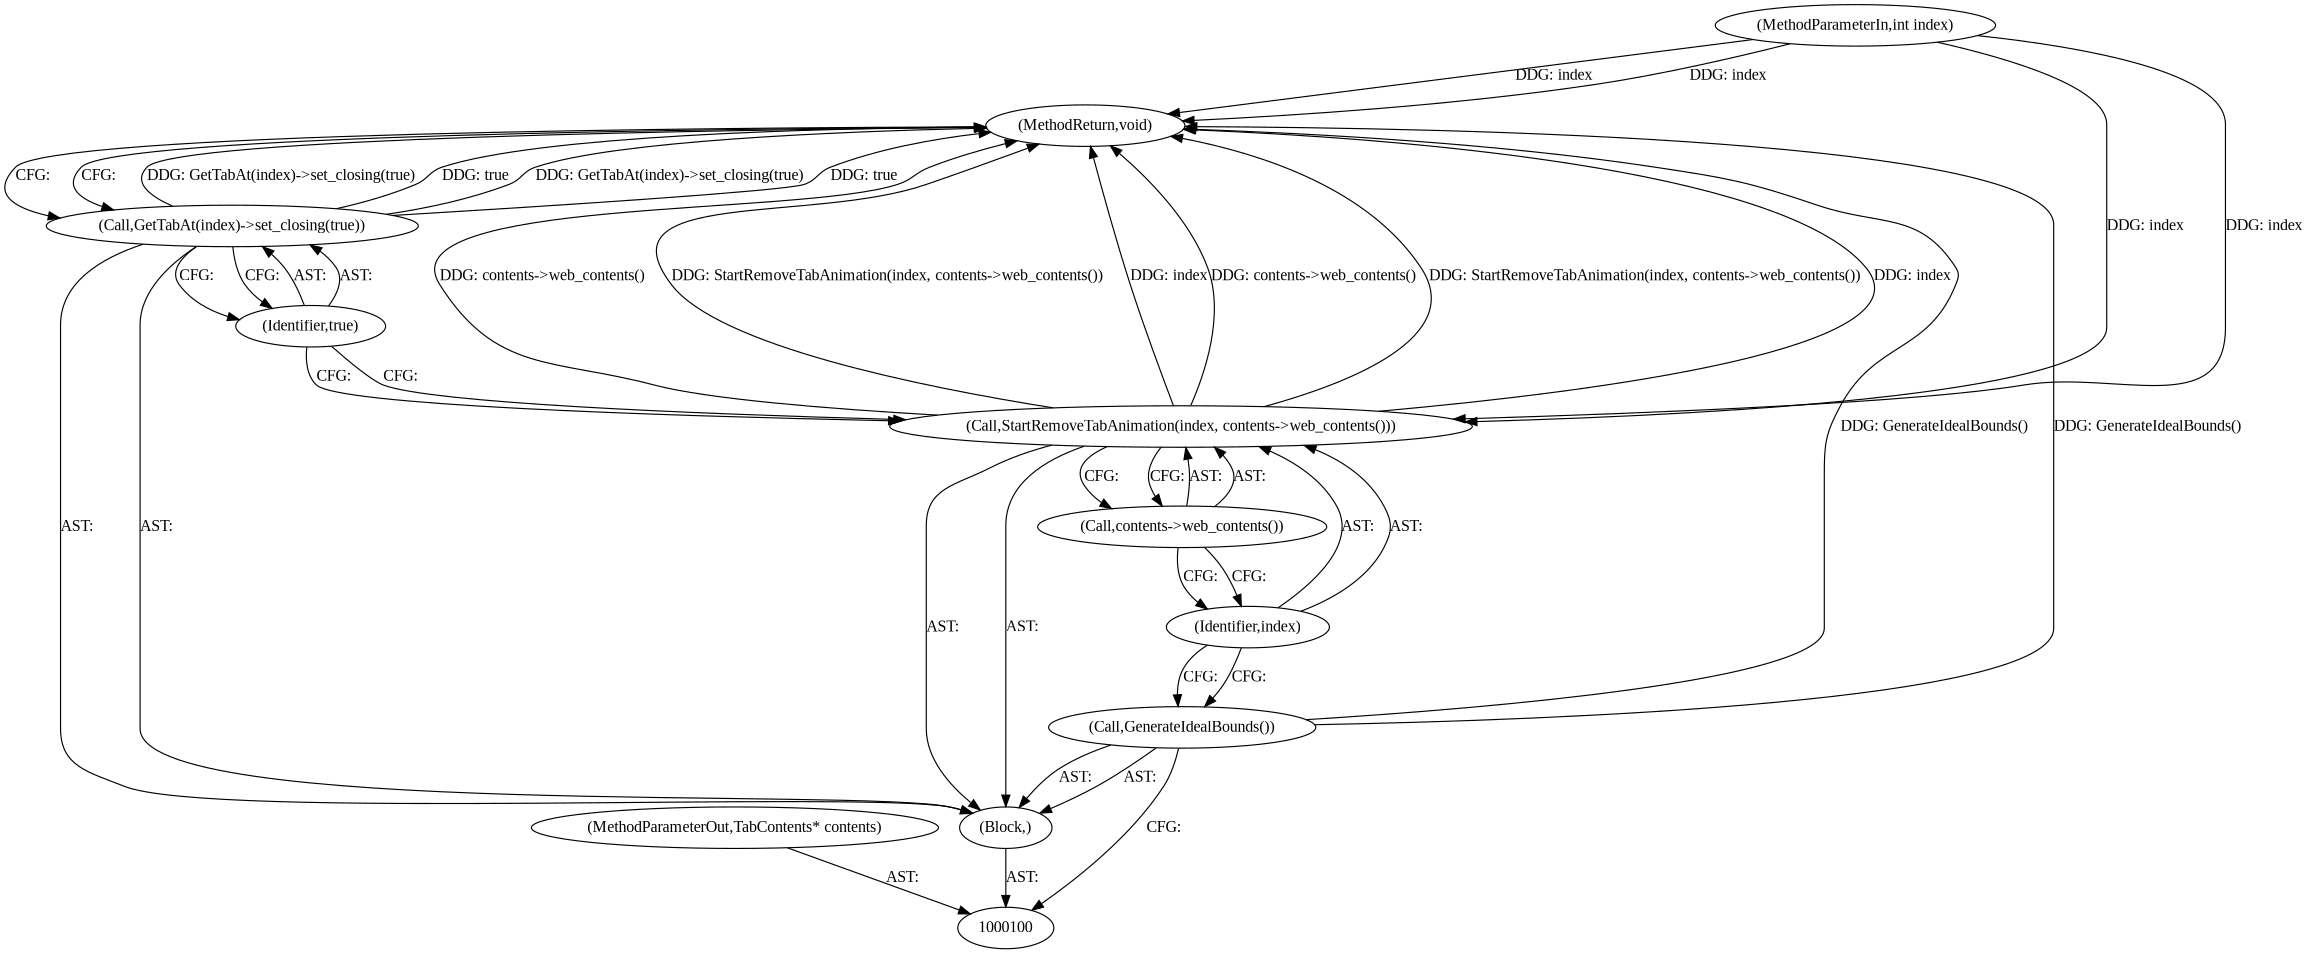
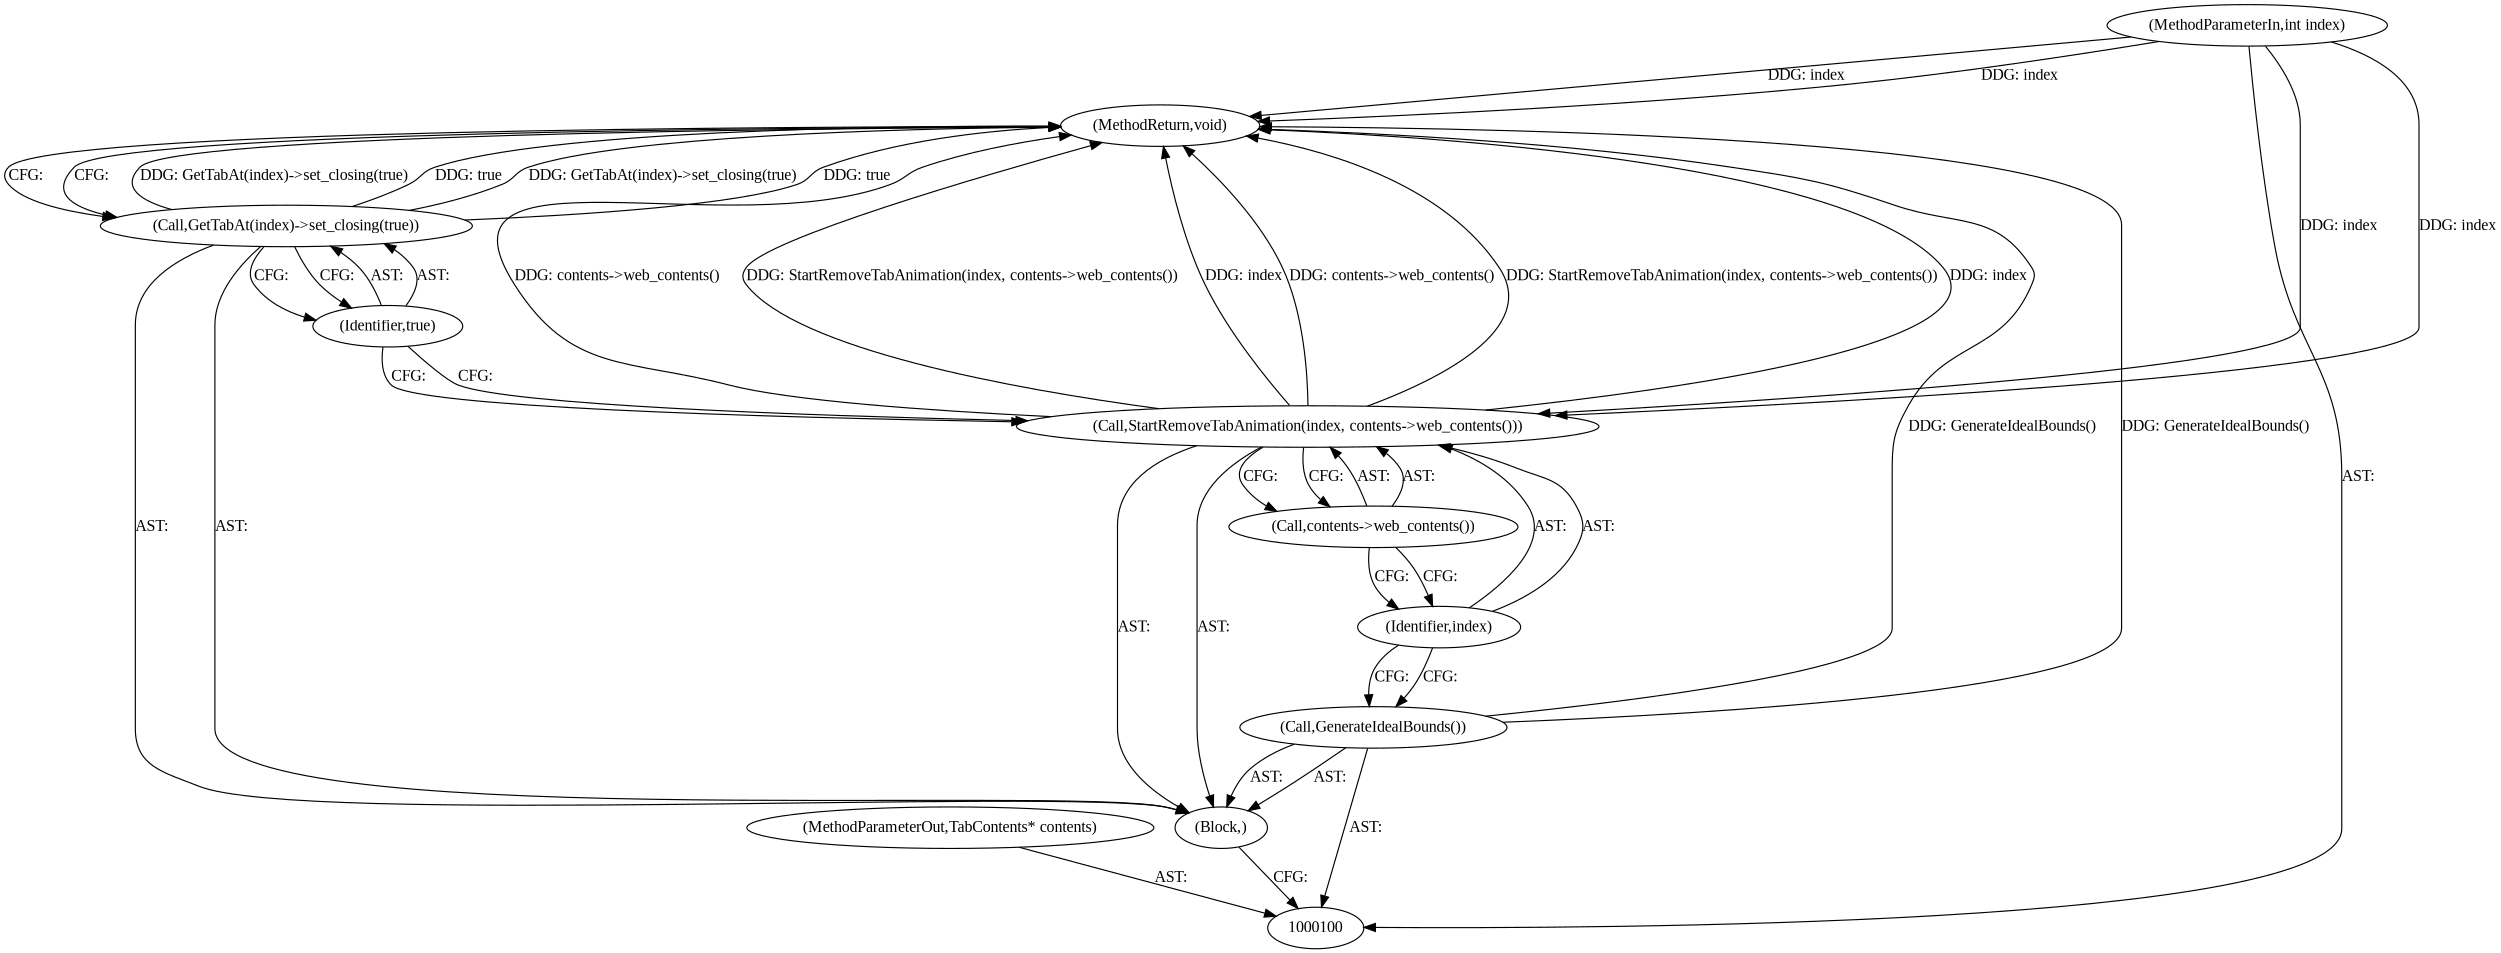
(1166, 828) -> (1368, 828)
none -> (2262, 874)
(1025, 878) -> (1293, 878)
